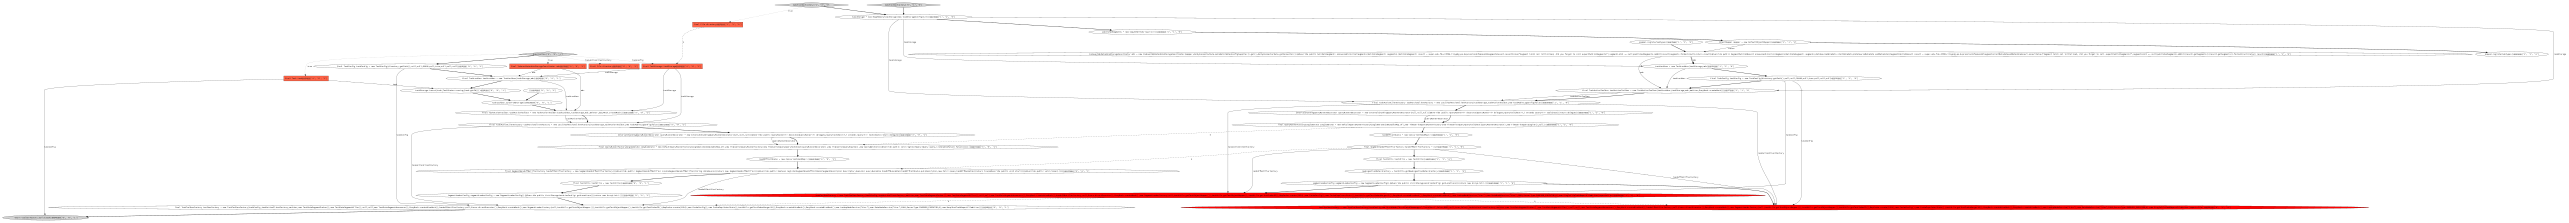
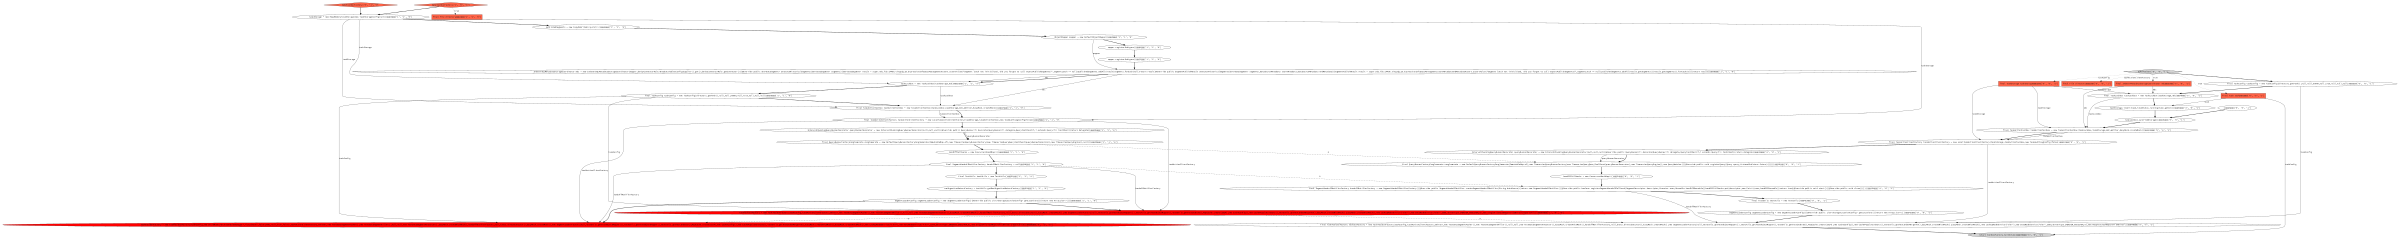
(812, 5) -> (451, 5)
(904, 5) -> (361, 5)
(683, 39) -> none
none -> (1134, 53)
